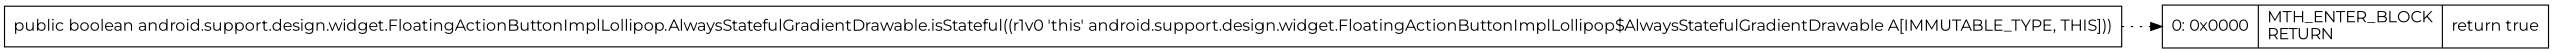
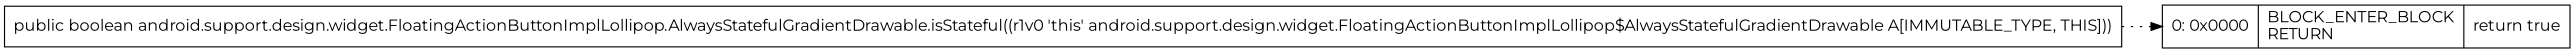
(2350, 18) -> (2361, 18)
